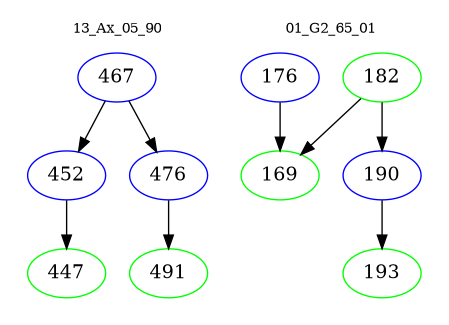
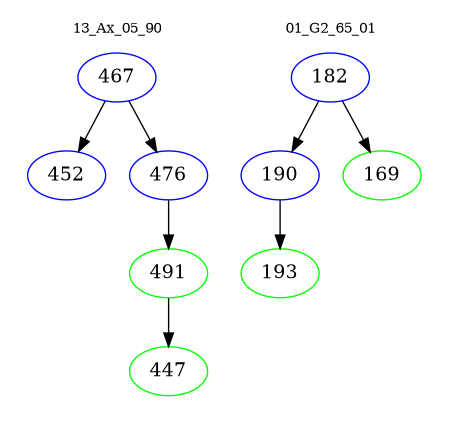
(280, 78) -> none
(382, 78) -> (330, 78)
(67, 218) -> (169, 316)
